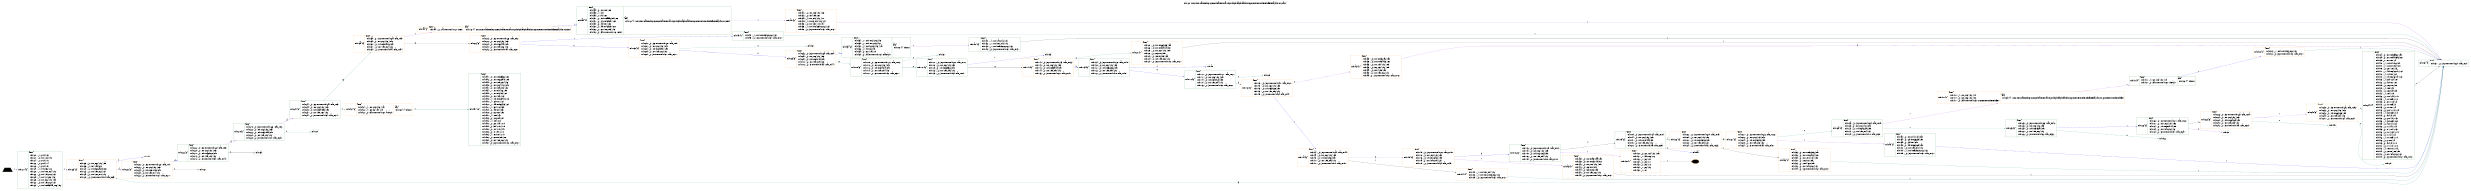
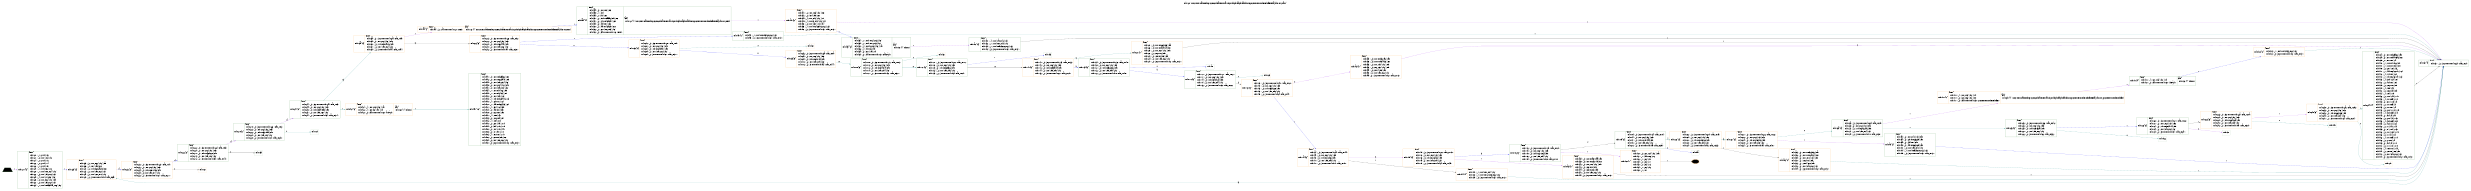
(838, 54) -> (844, 34)
(147, 157) -> none
